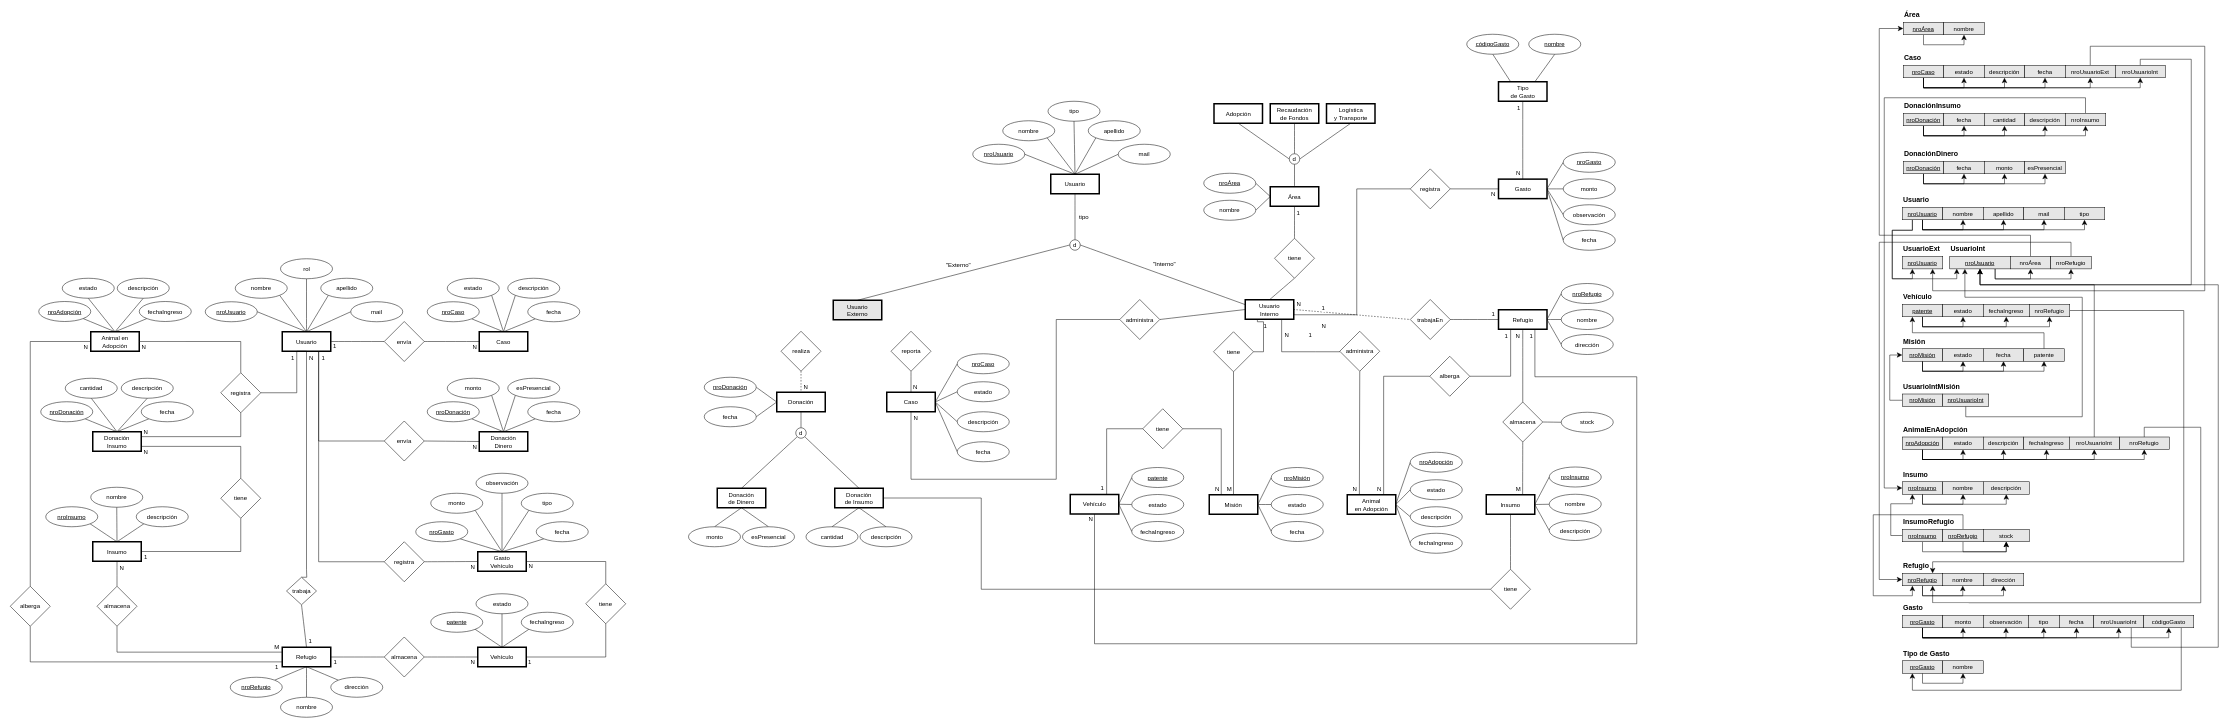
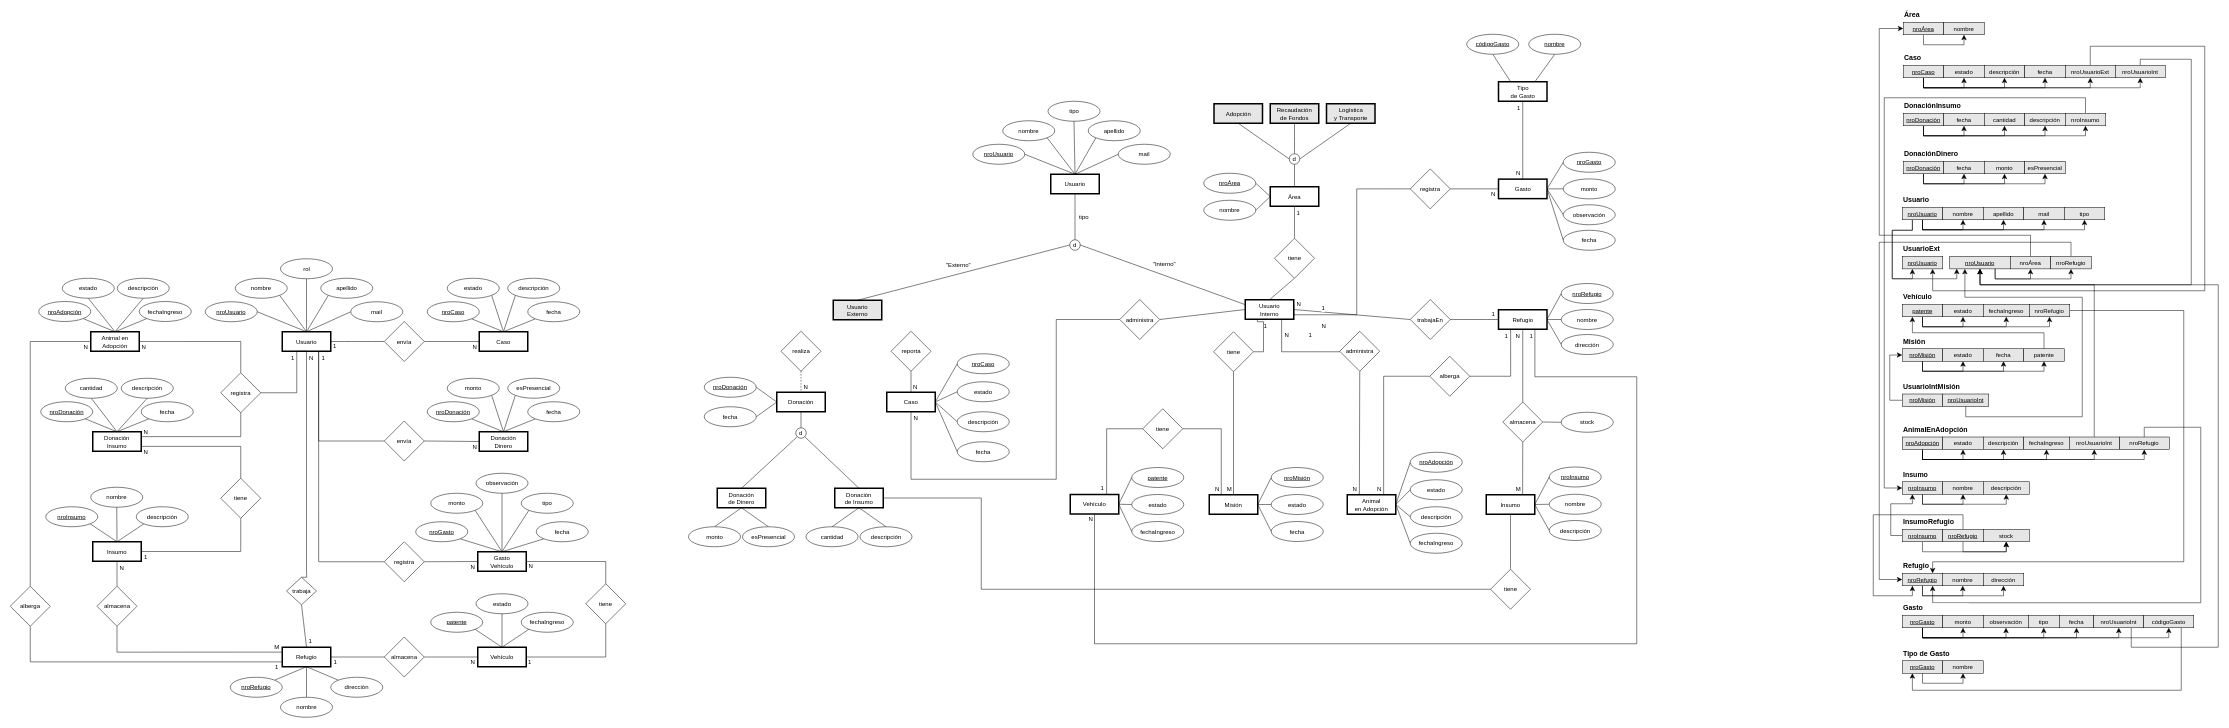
(1238, 114) -> (1238, 114)
(1295, 114) -> (1295, 114)
(1351, 114) -> (1351, 114)
(1970, 248) -> none
(1384, 317) -> (1384, 317)
